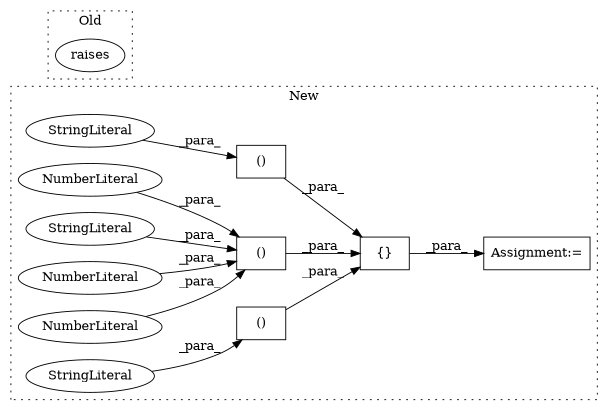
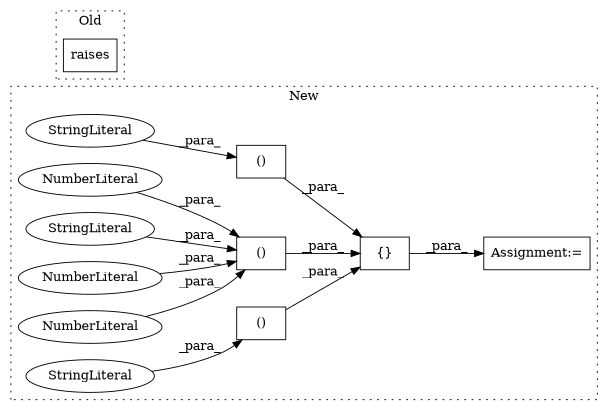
(90, 55) -> (90, 55)
